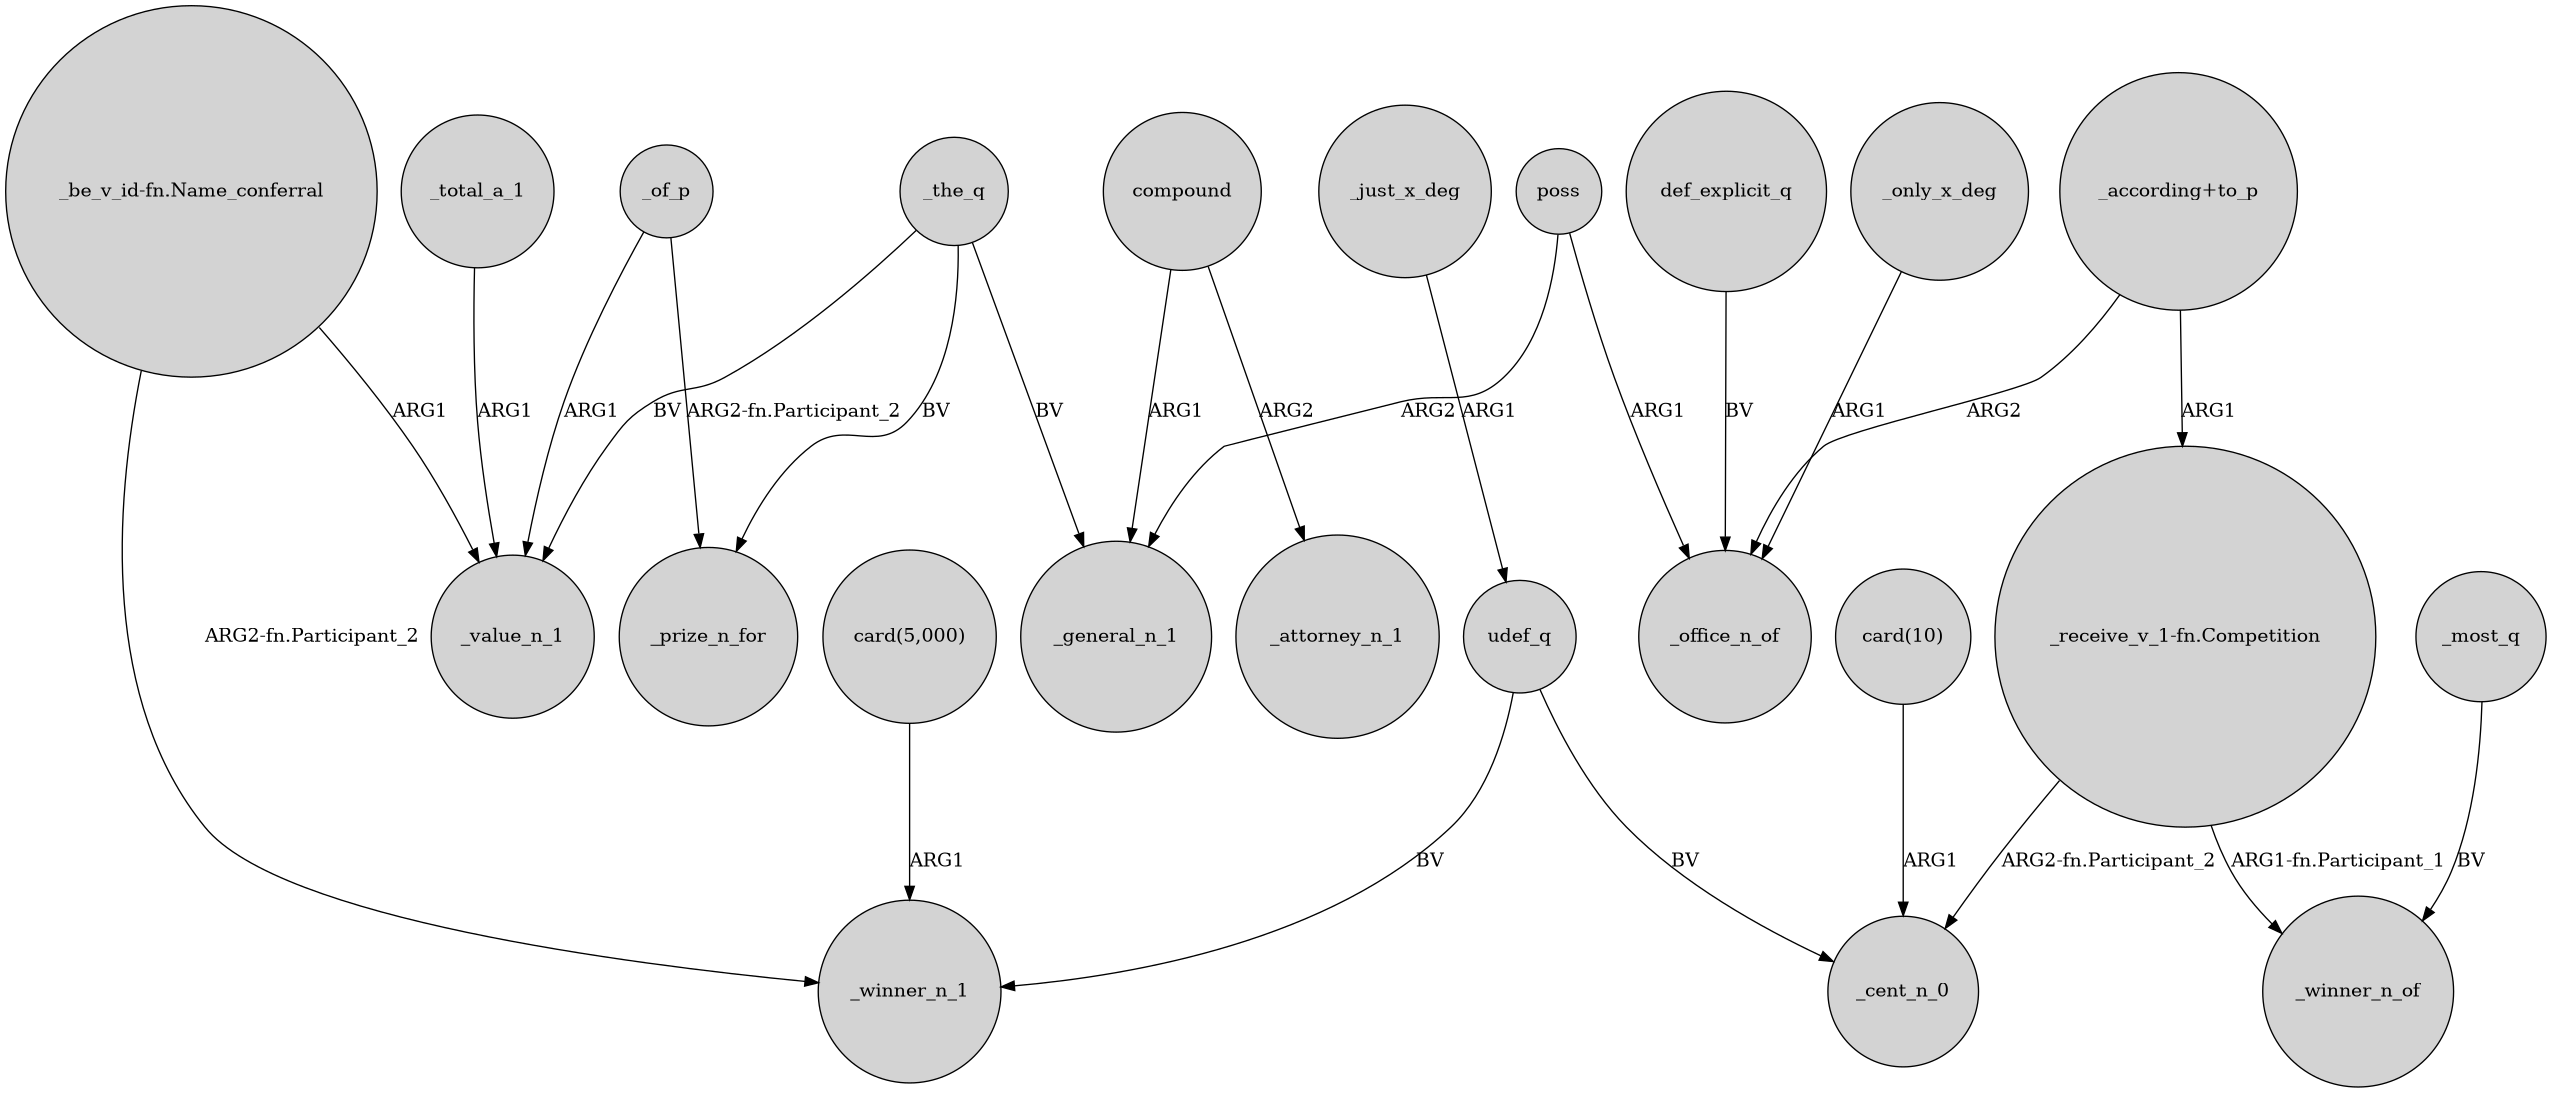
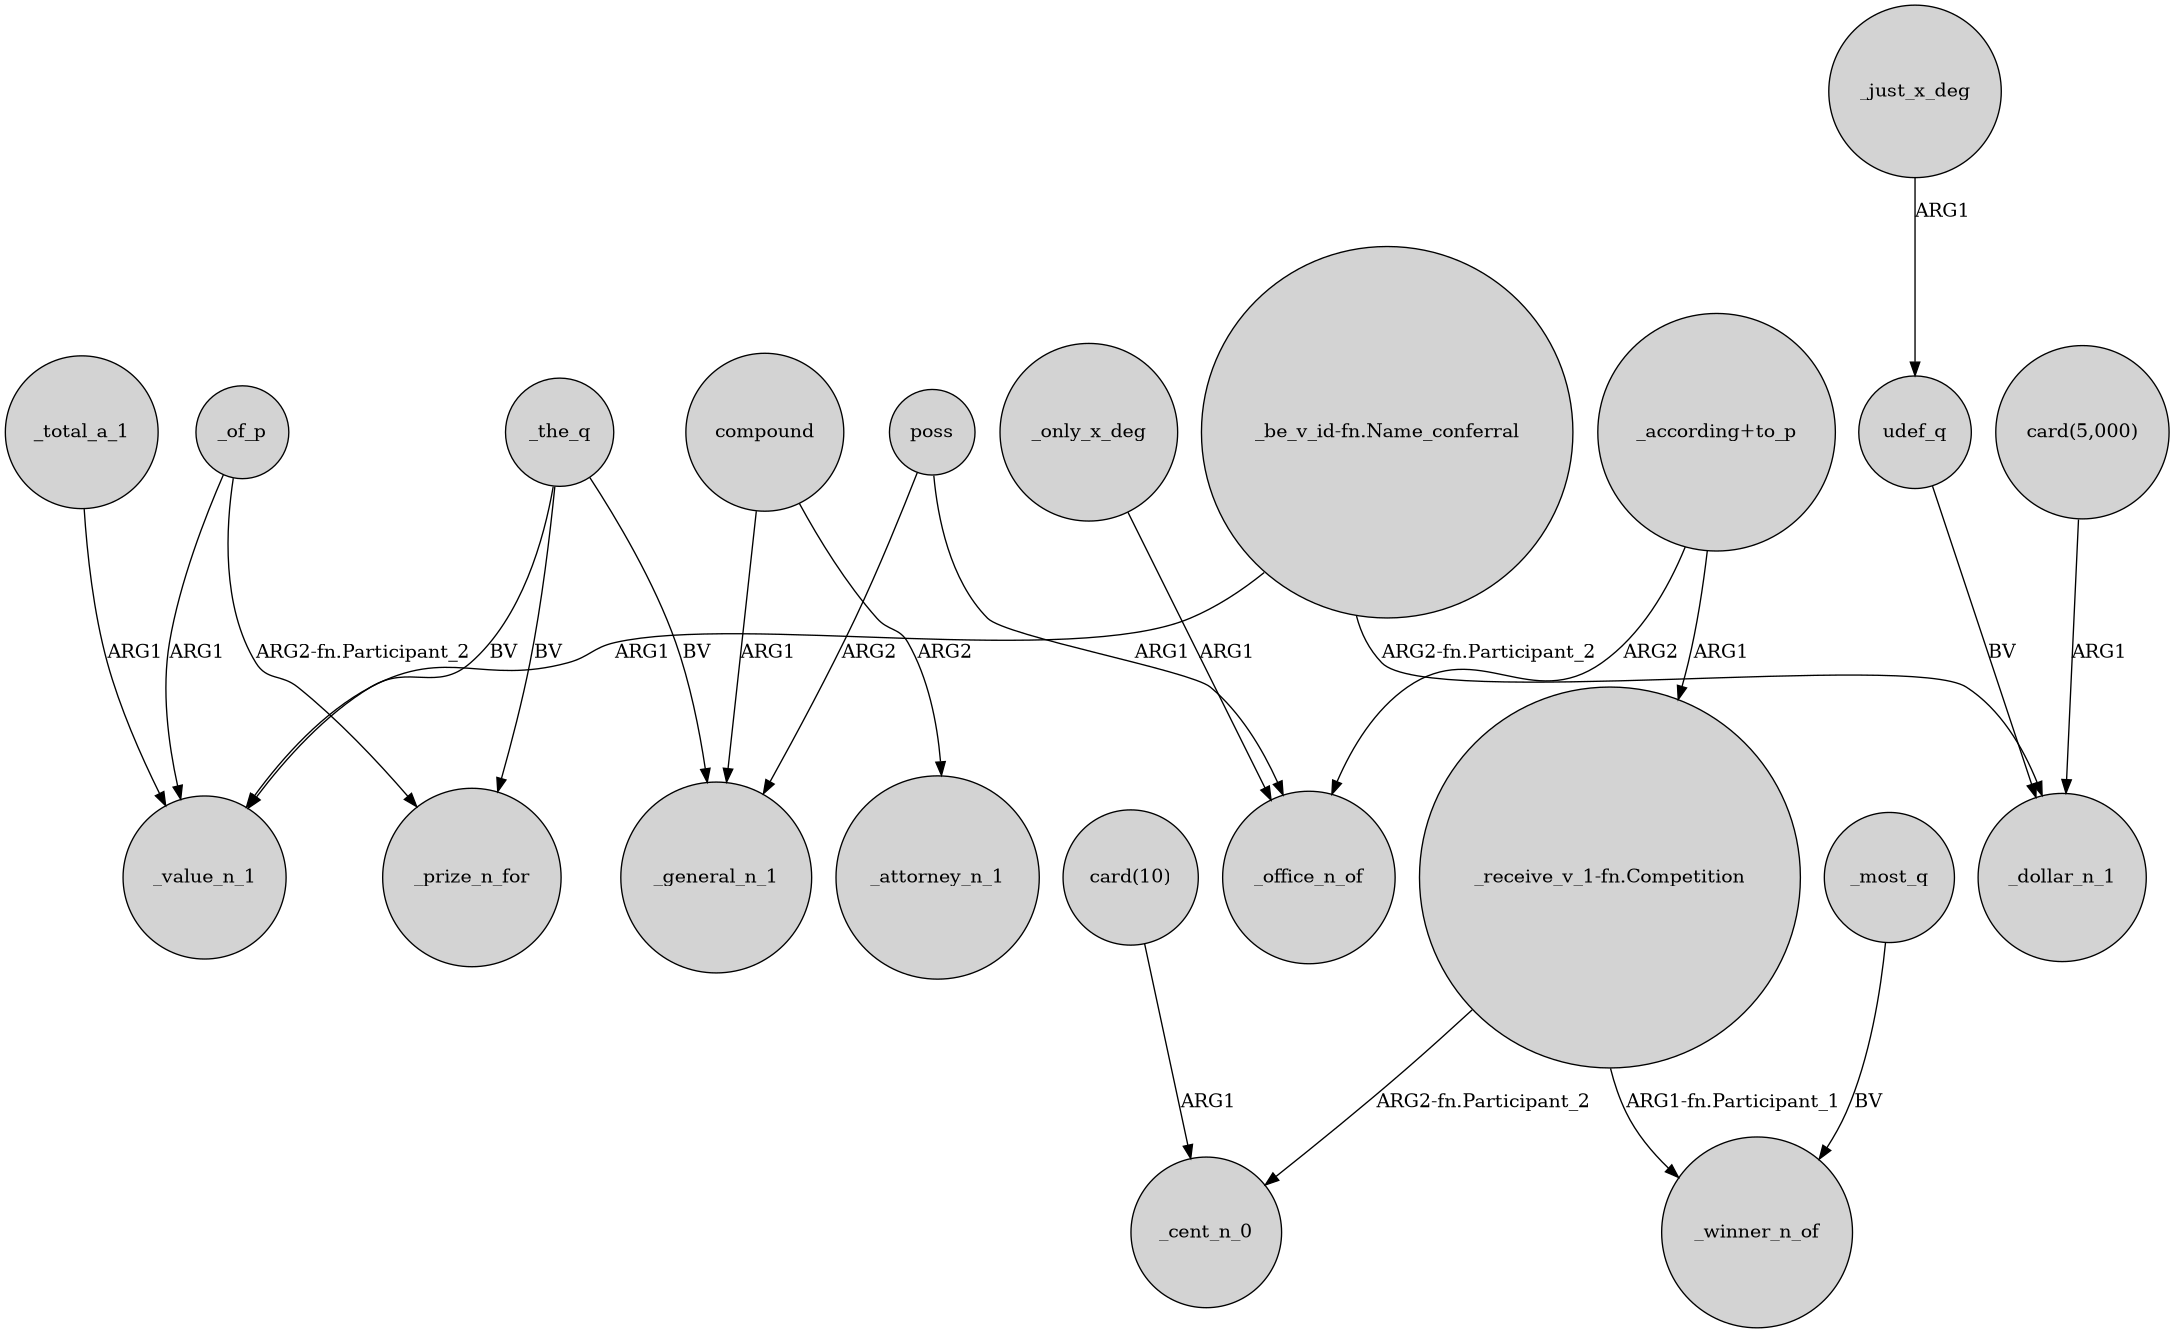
(1726, 191) -> none
(1652, 851) -> none
(910, 992) -> (2062, 878)
